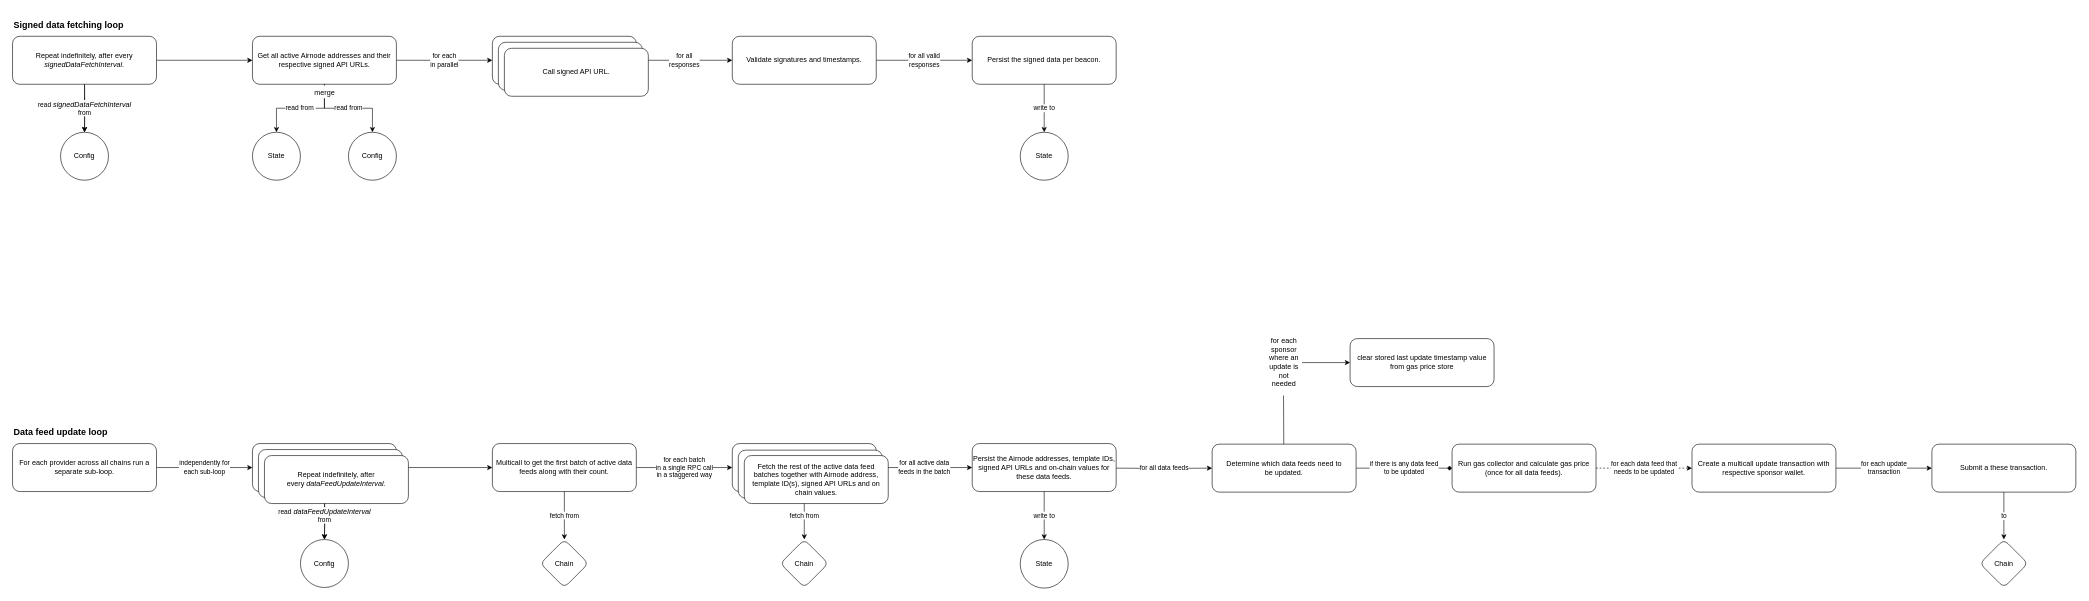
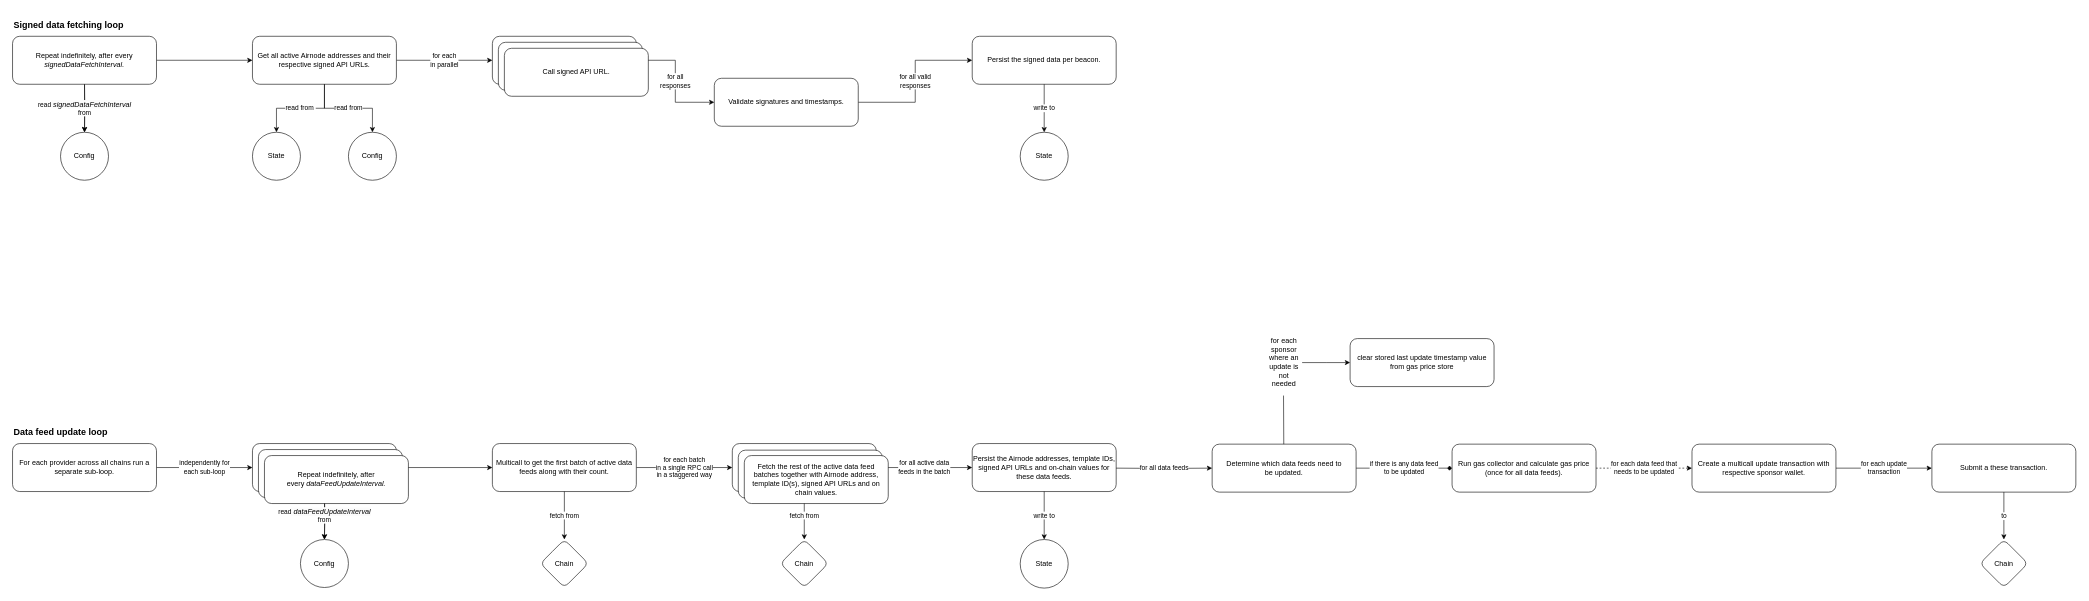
(804, 60) -> (786, 102)
(324, 93) -> none
